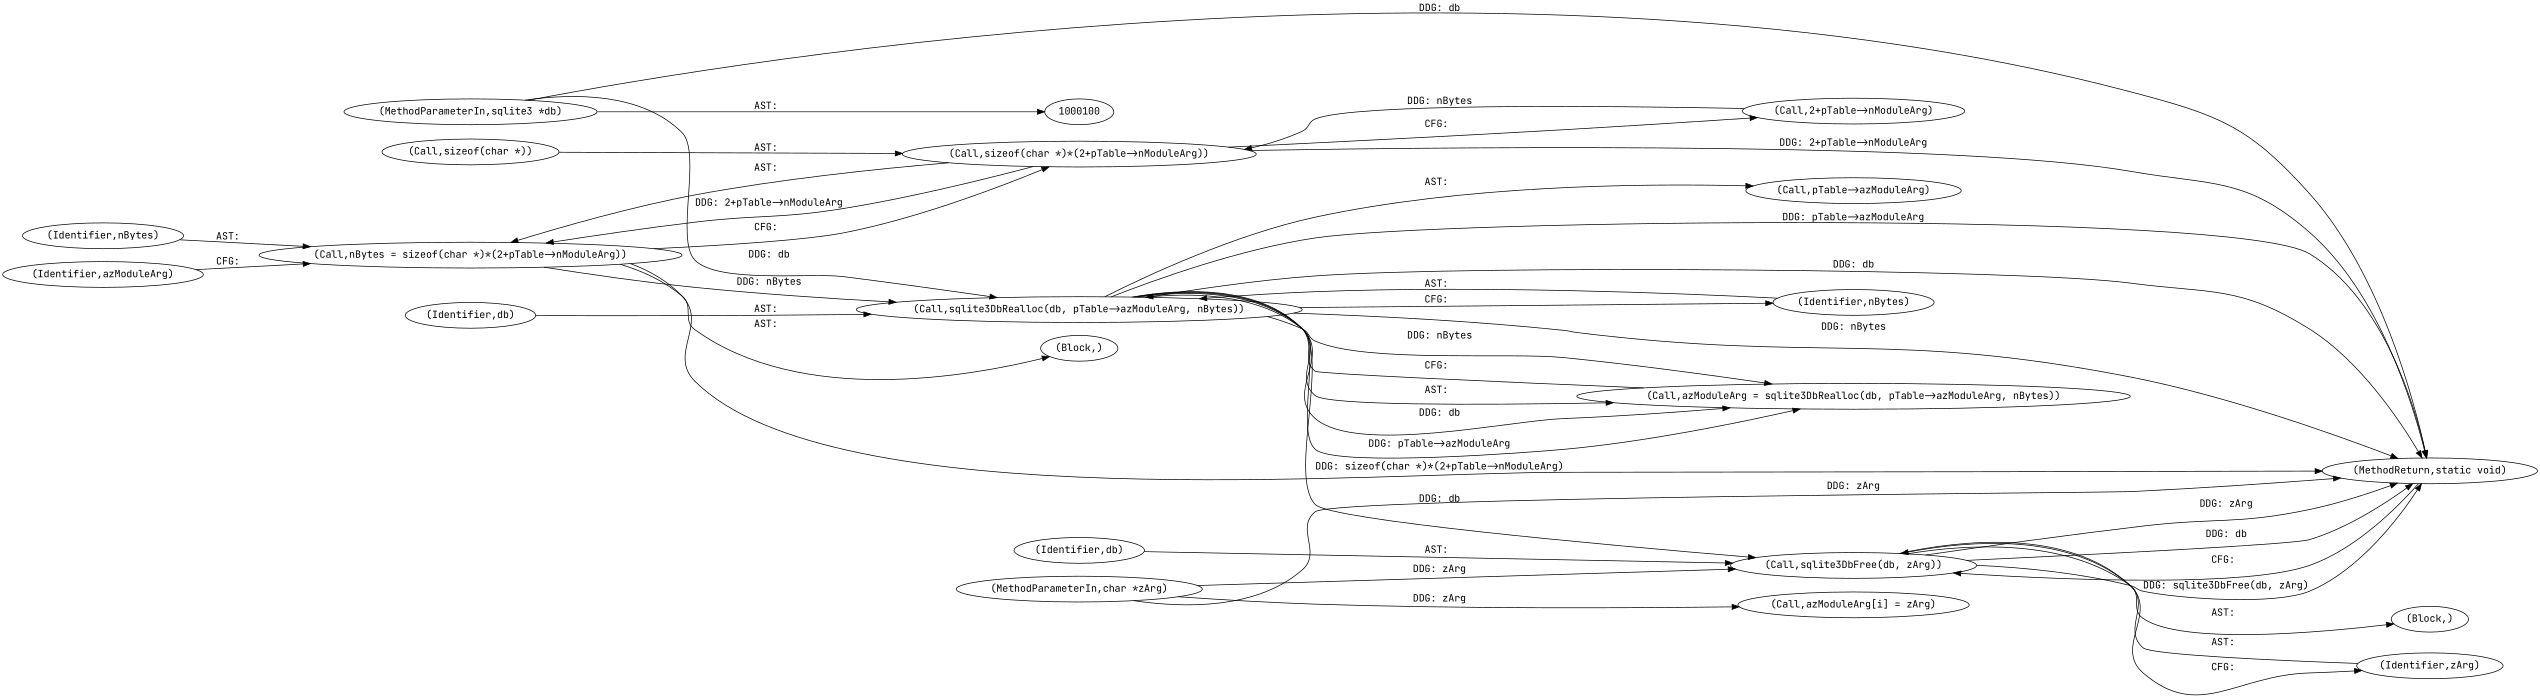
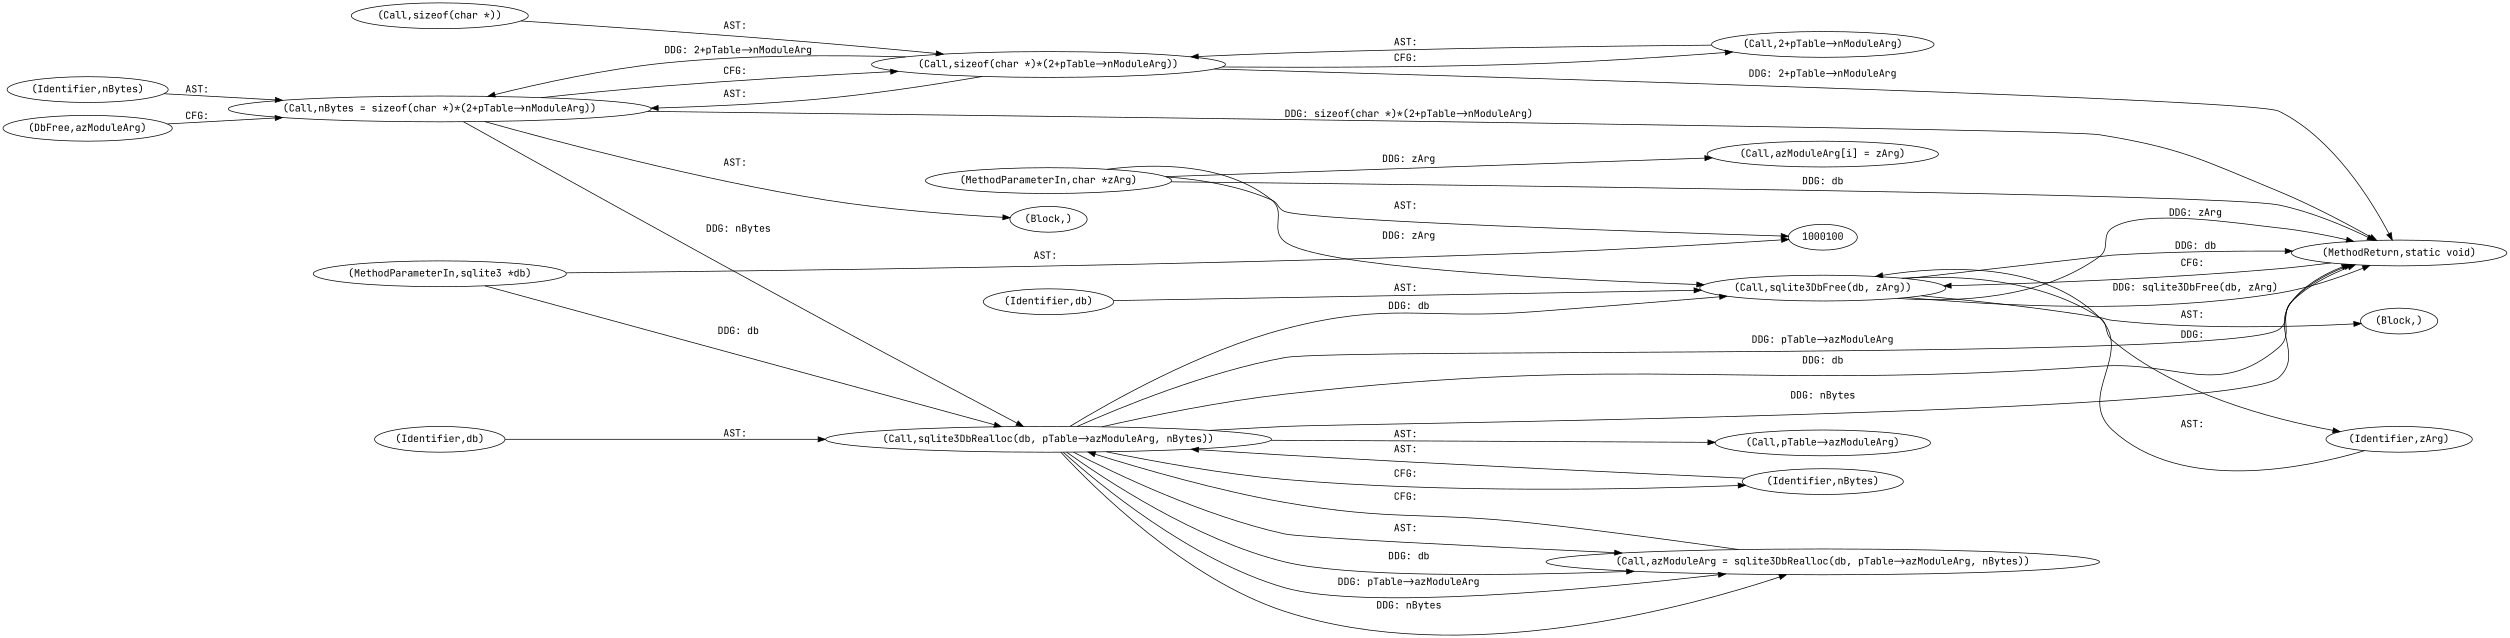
(1577, 17) -> none
(1440, 101) -> (1409, 43)
none -> (1470, 225)
(103, 274) -> (88, 128)
(1854, 486) -> (1823, 182)
(2226, 668) -> (2196, 335)
